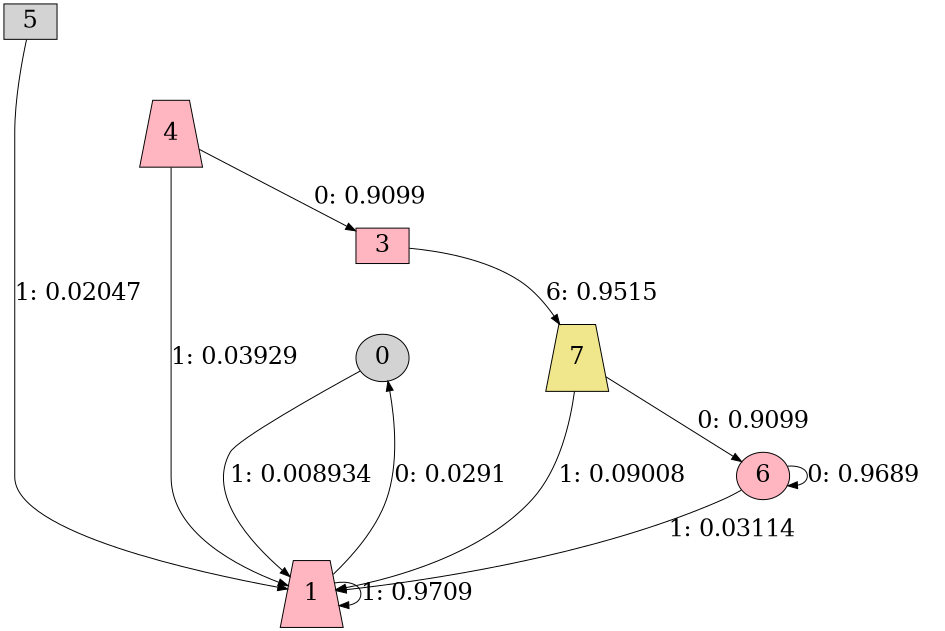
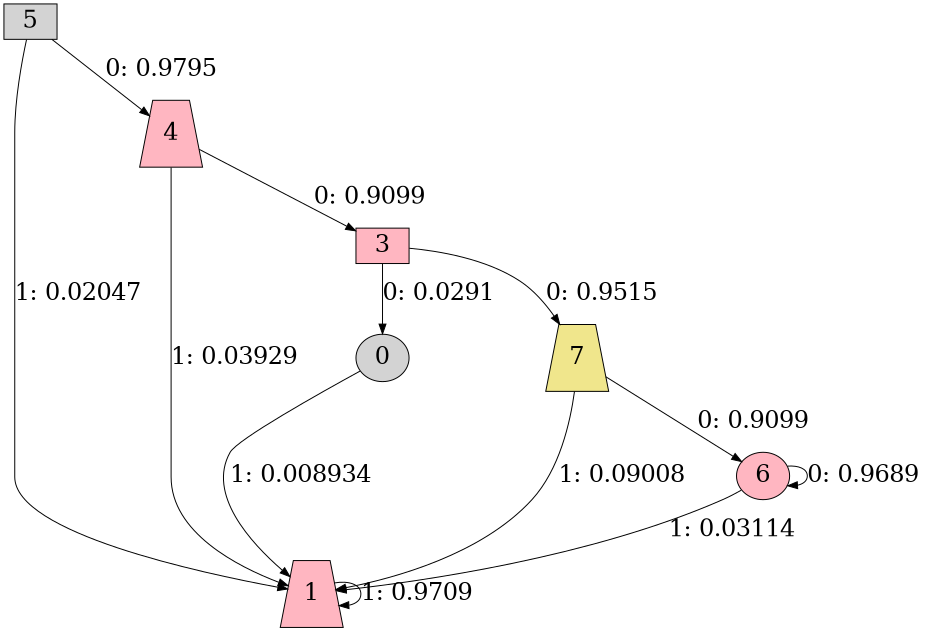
none -> (97, 75)
(613, 294) -> (613, 294)
(389, 491) -> (383, 294)
